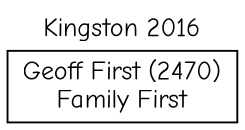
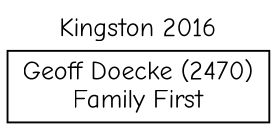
(122, 87) -> (138, 87)
